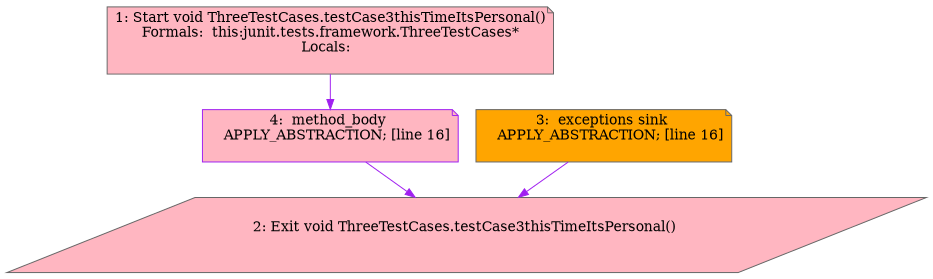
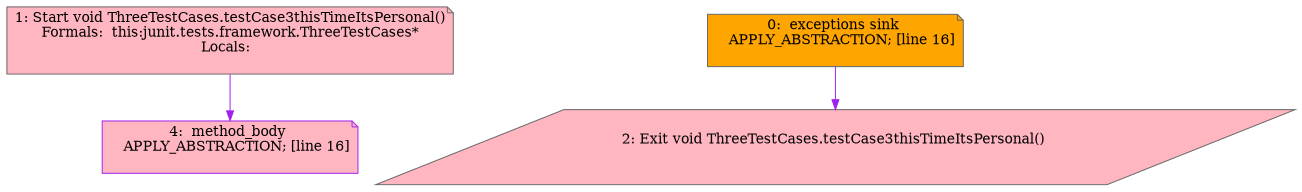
(604, 136) -> (835, 40)
(386, 177) -> none
